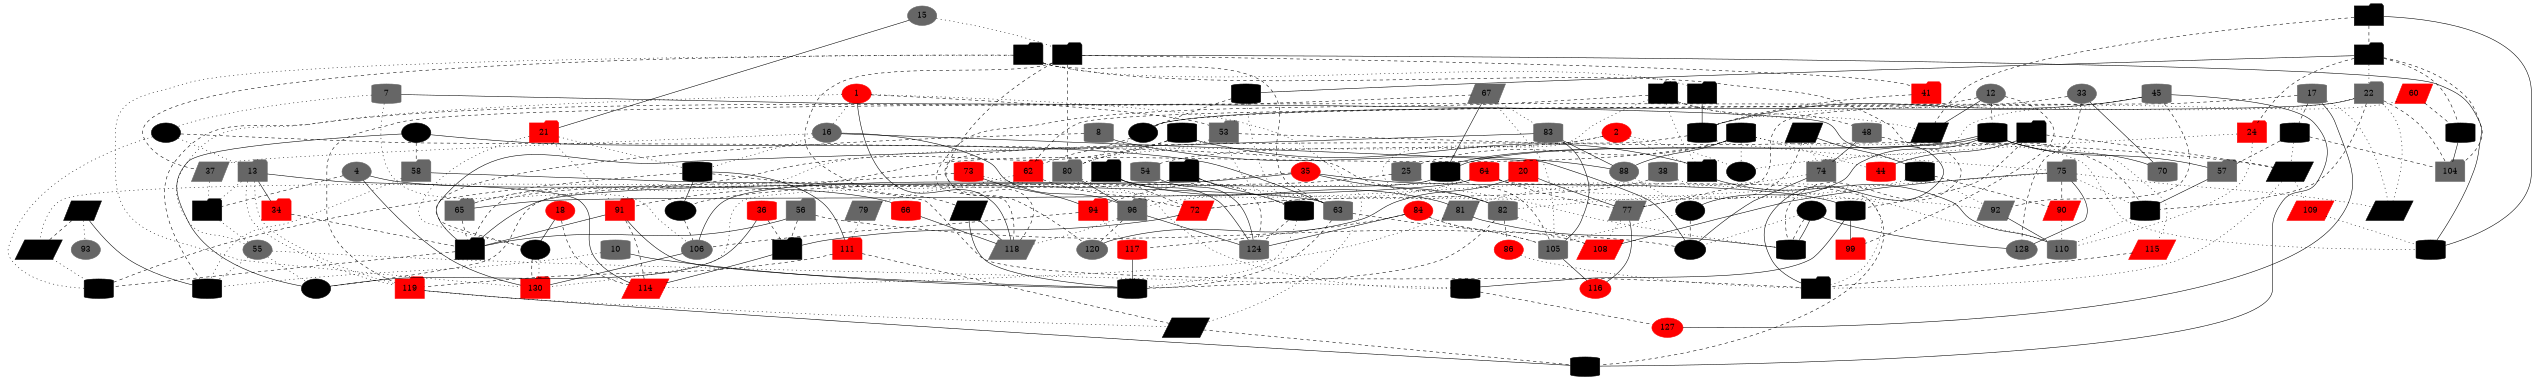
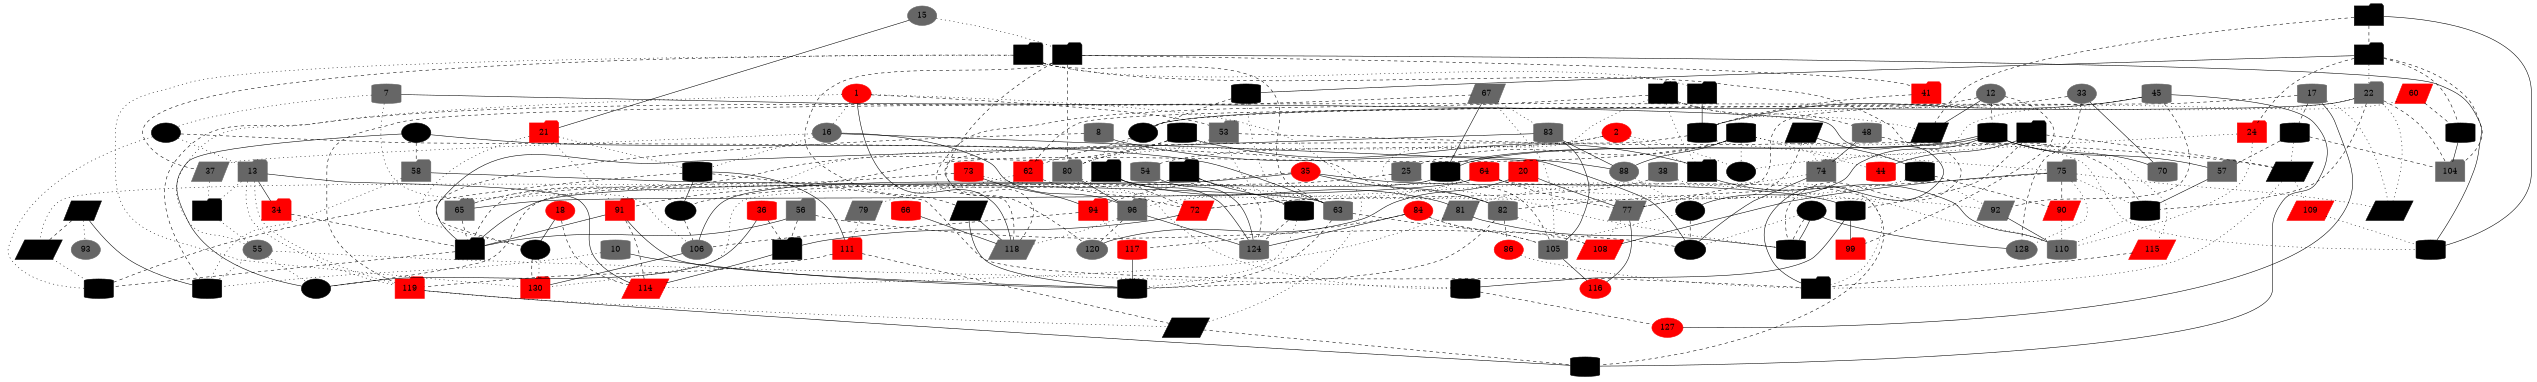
(357, 172) -> none
(1729, 193) -> (1729, 193)
(2079, 223) -> (2079, 223)
